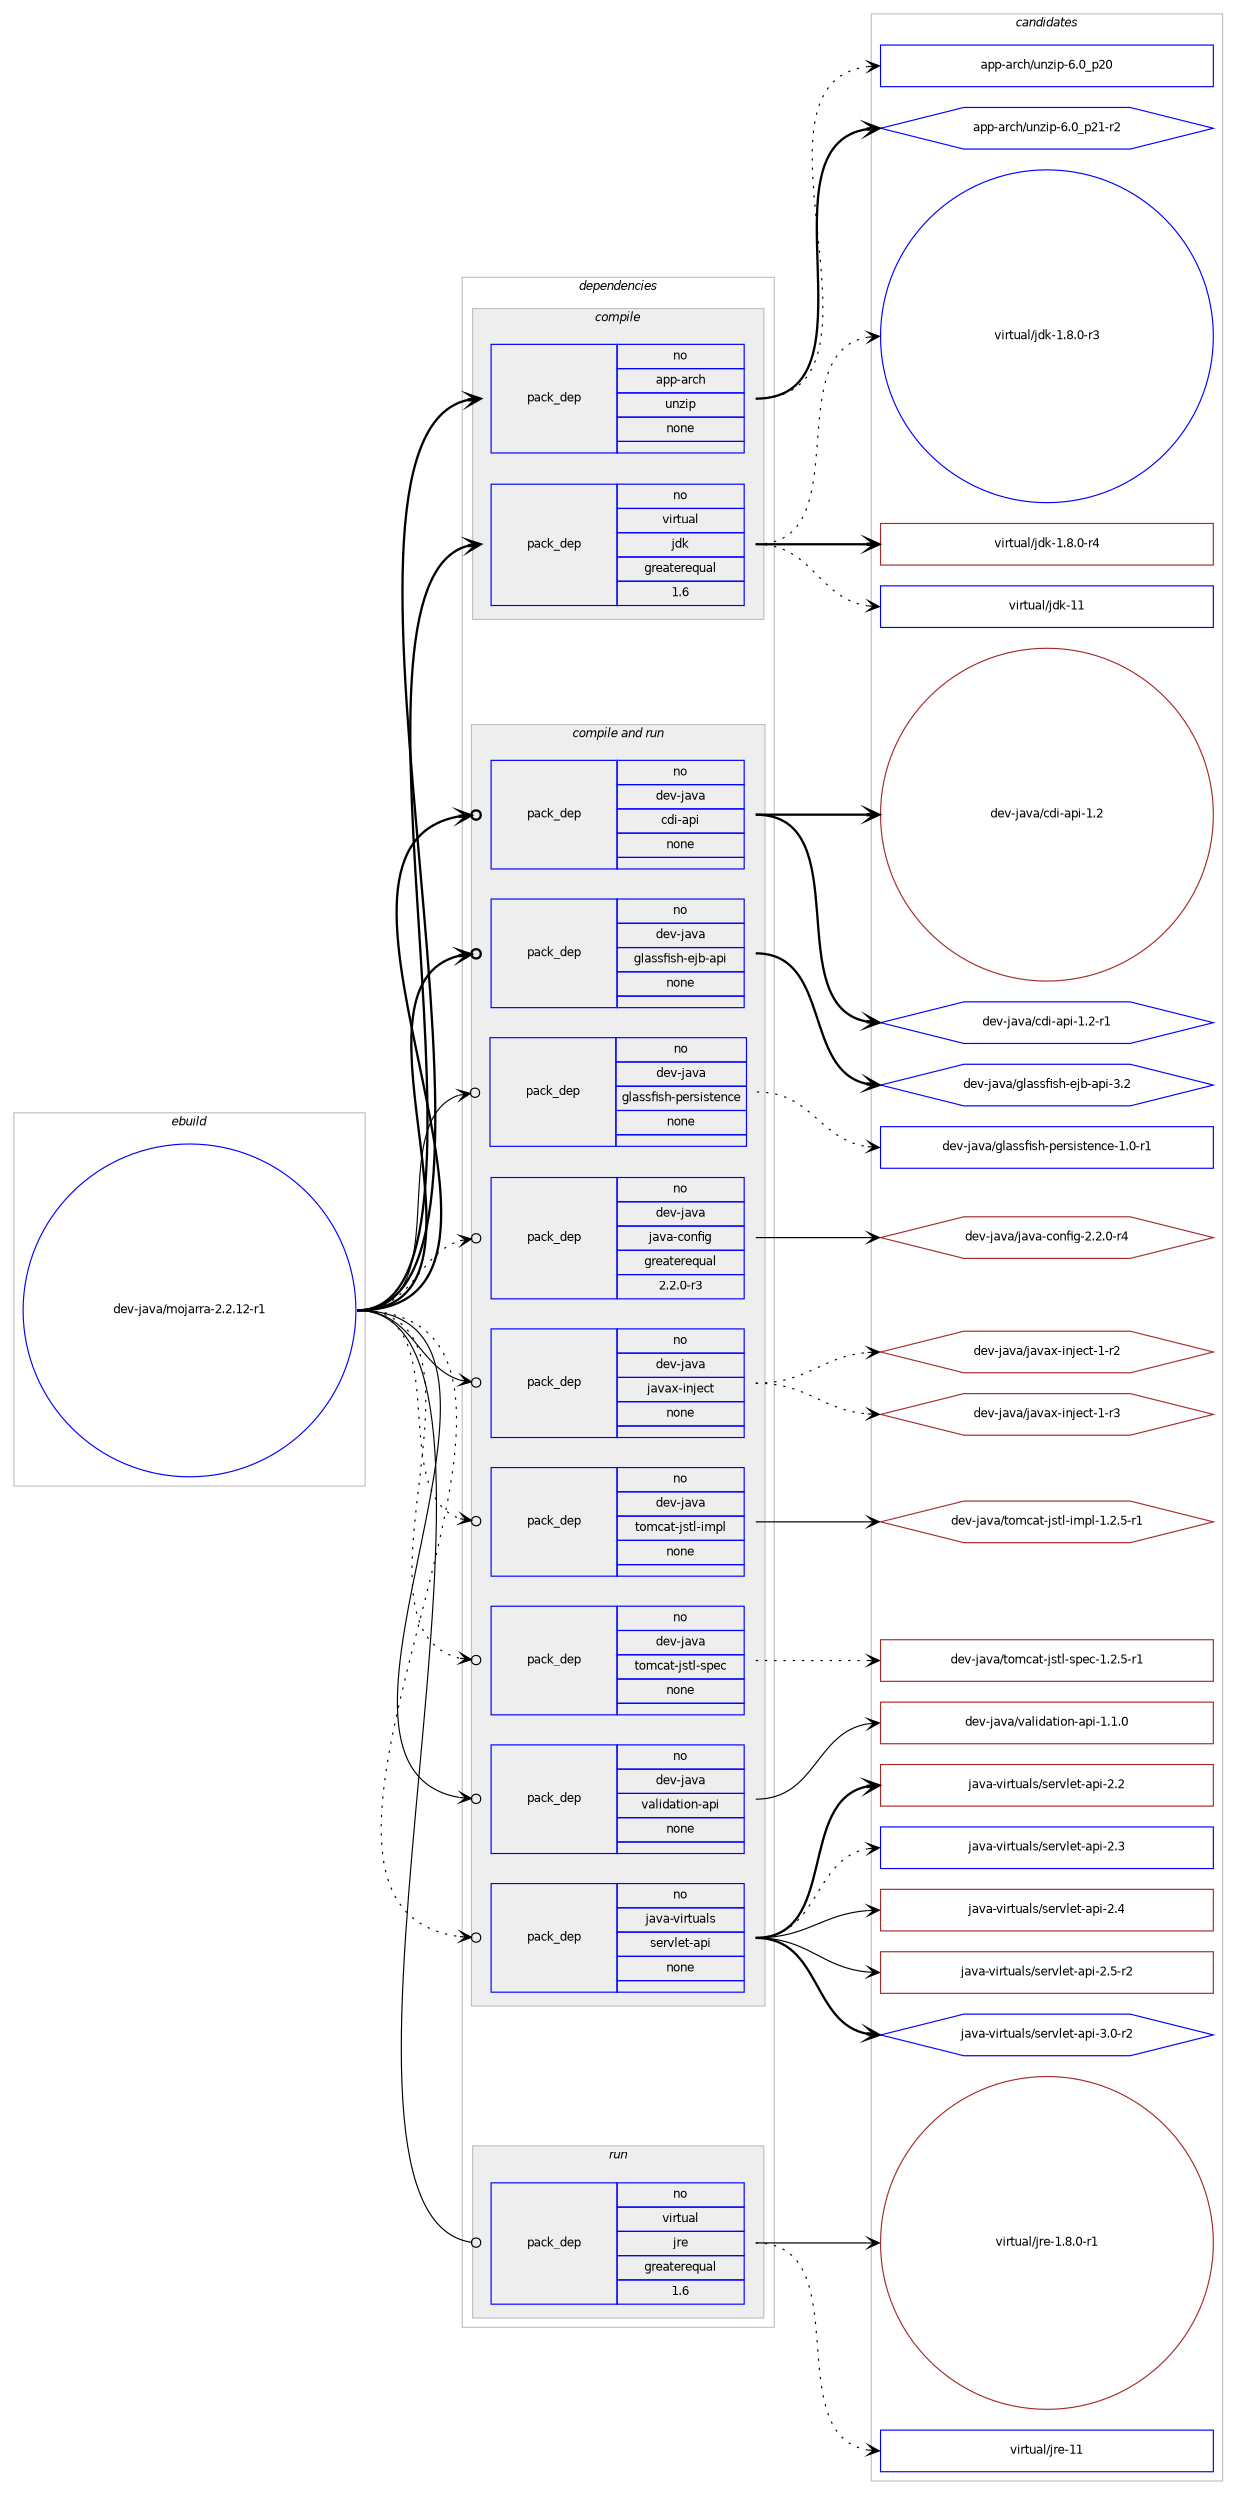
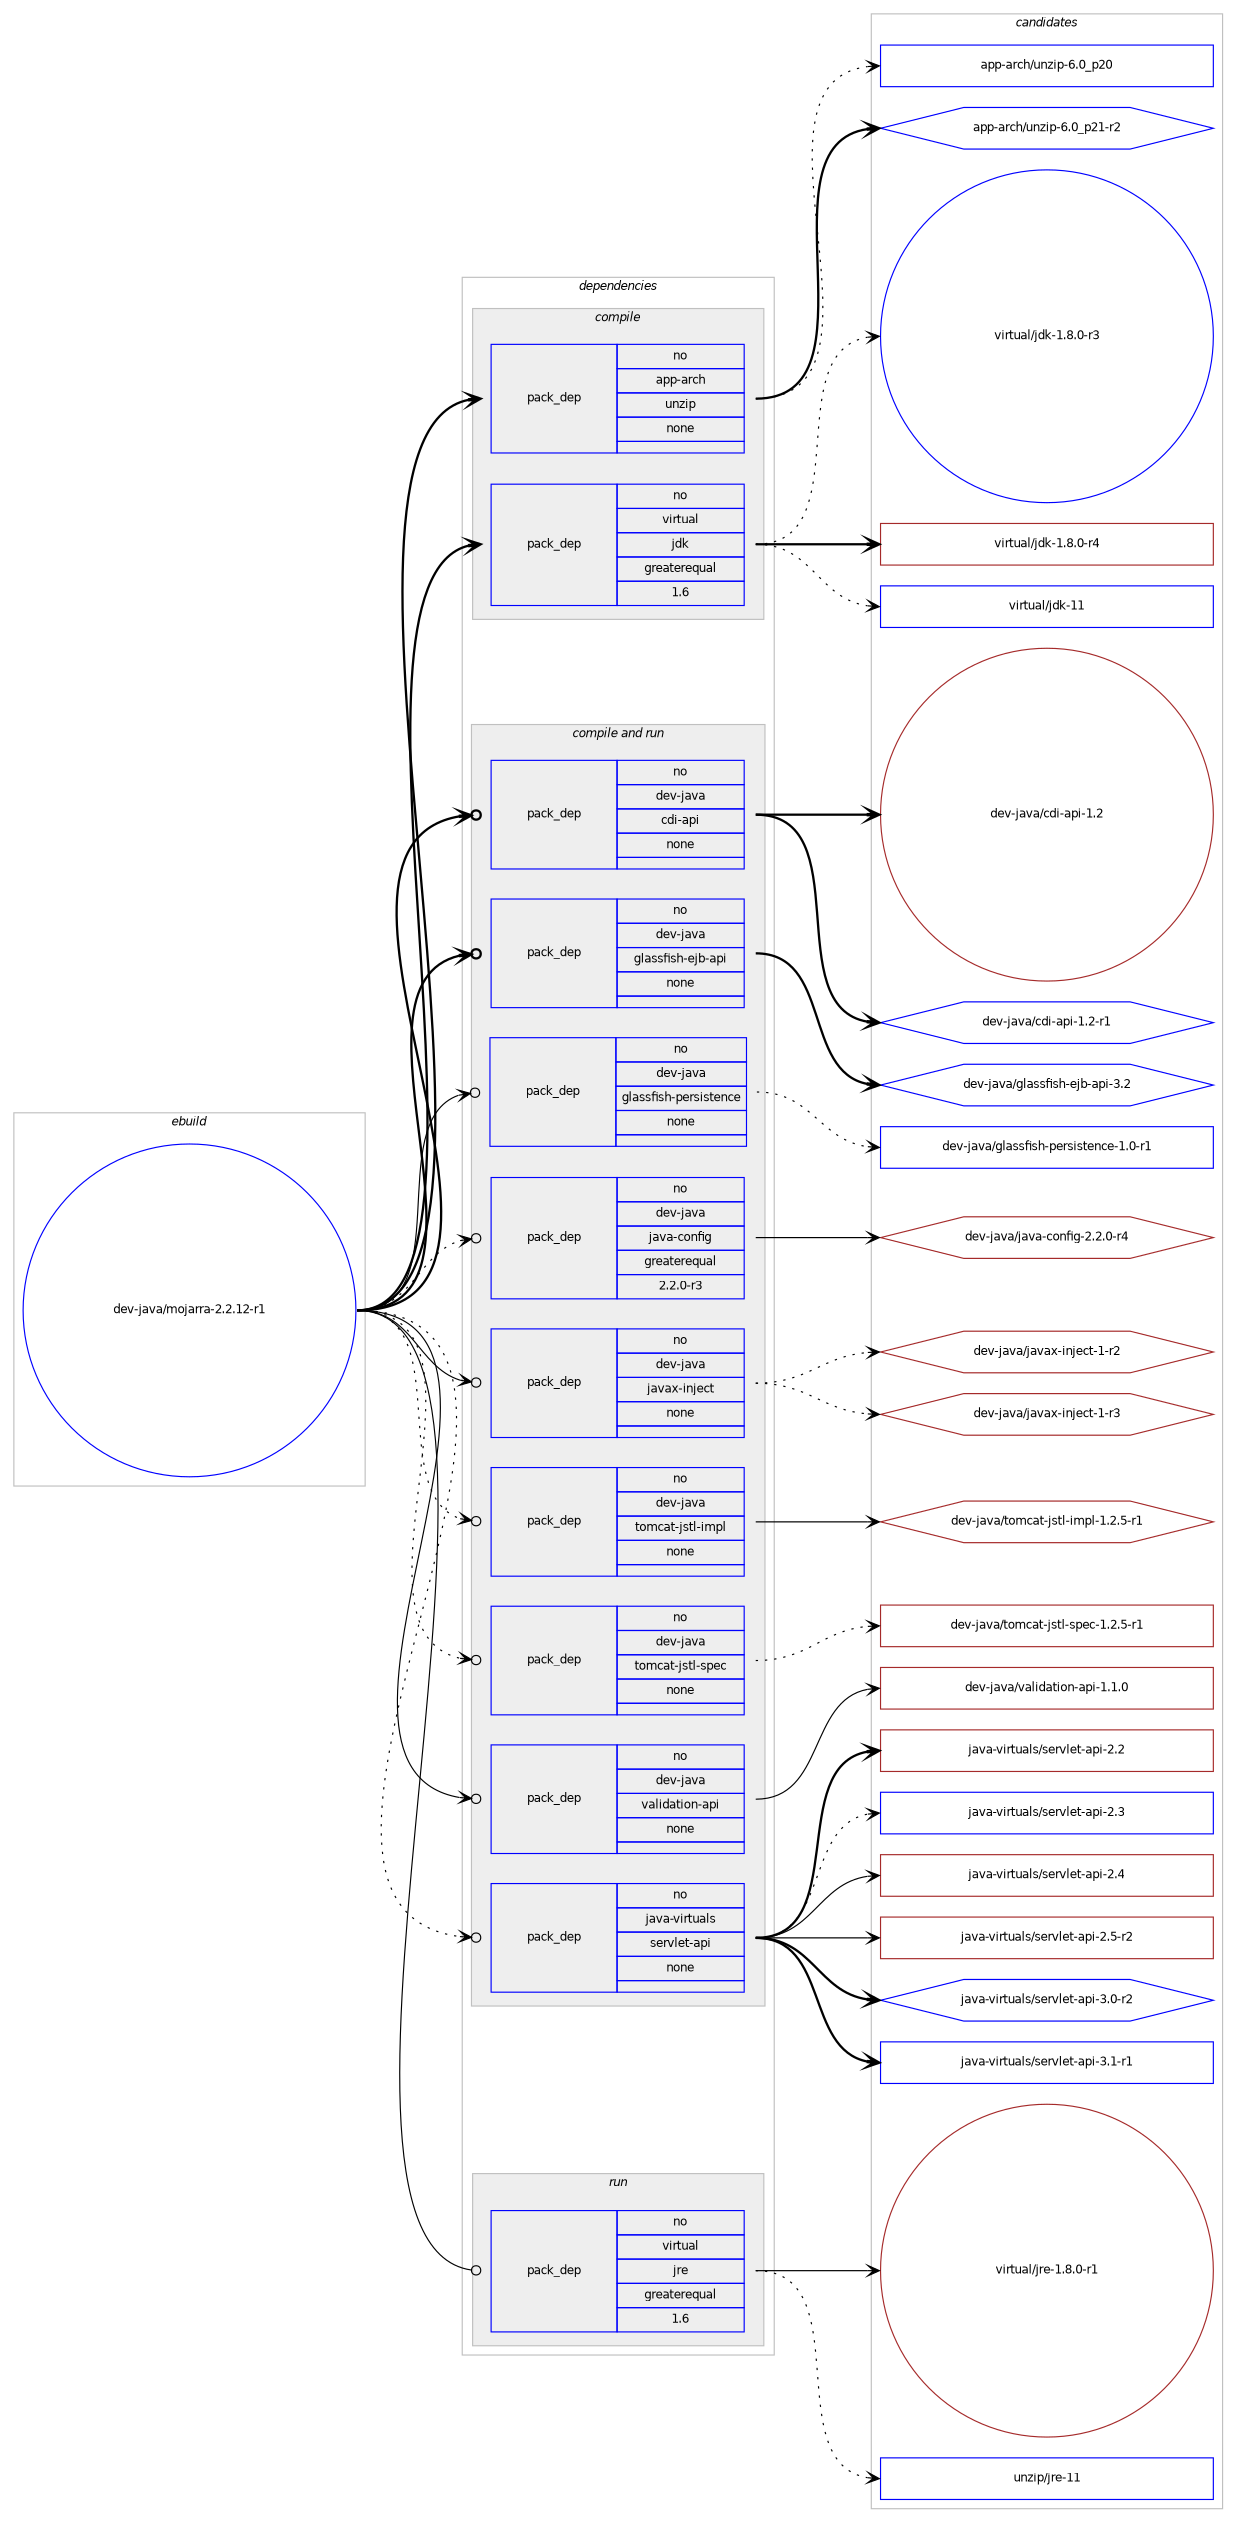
none -> (1047, 2063)
(1047, 2451) -> (1047, 2479)
